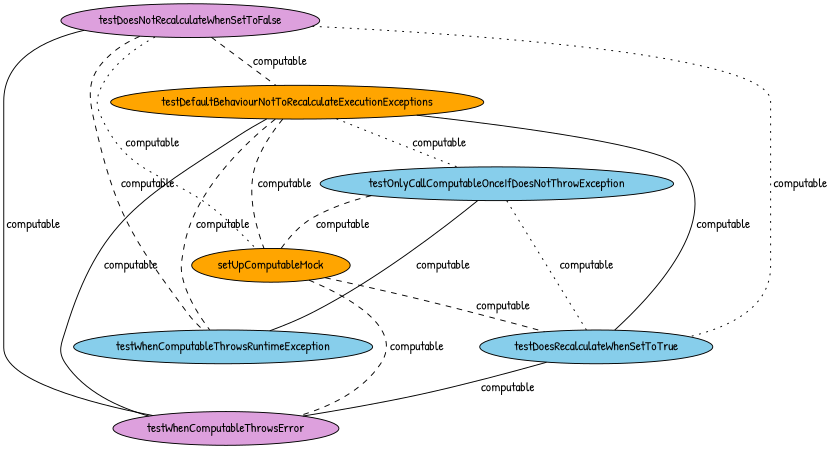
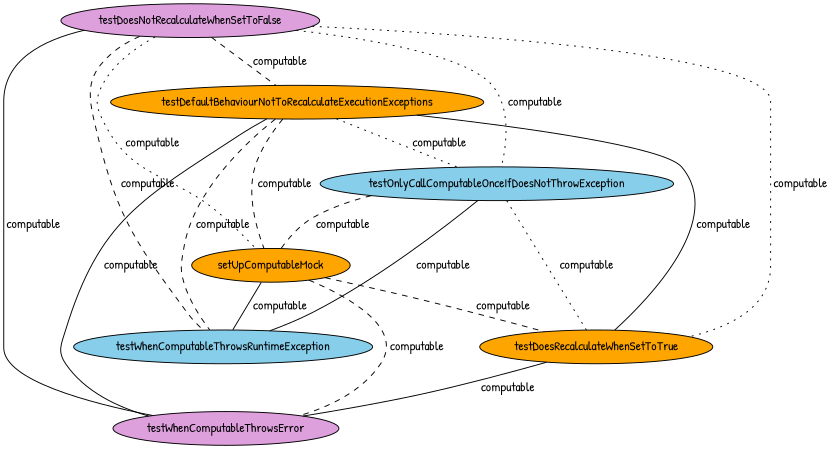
none -> (439, 57)
none -> (247, 306)
(596, 347) -> (596, 347)
